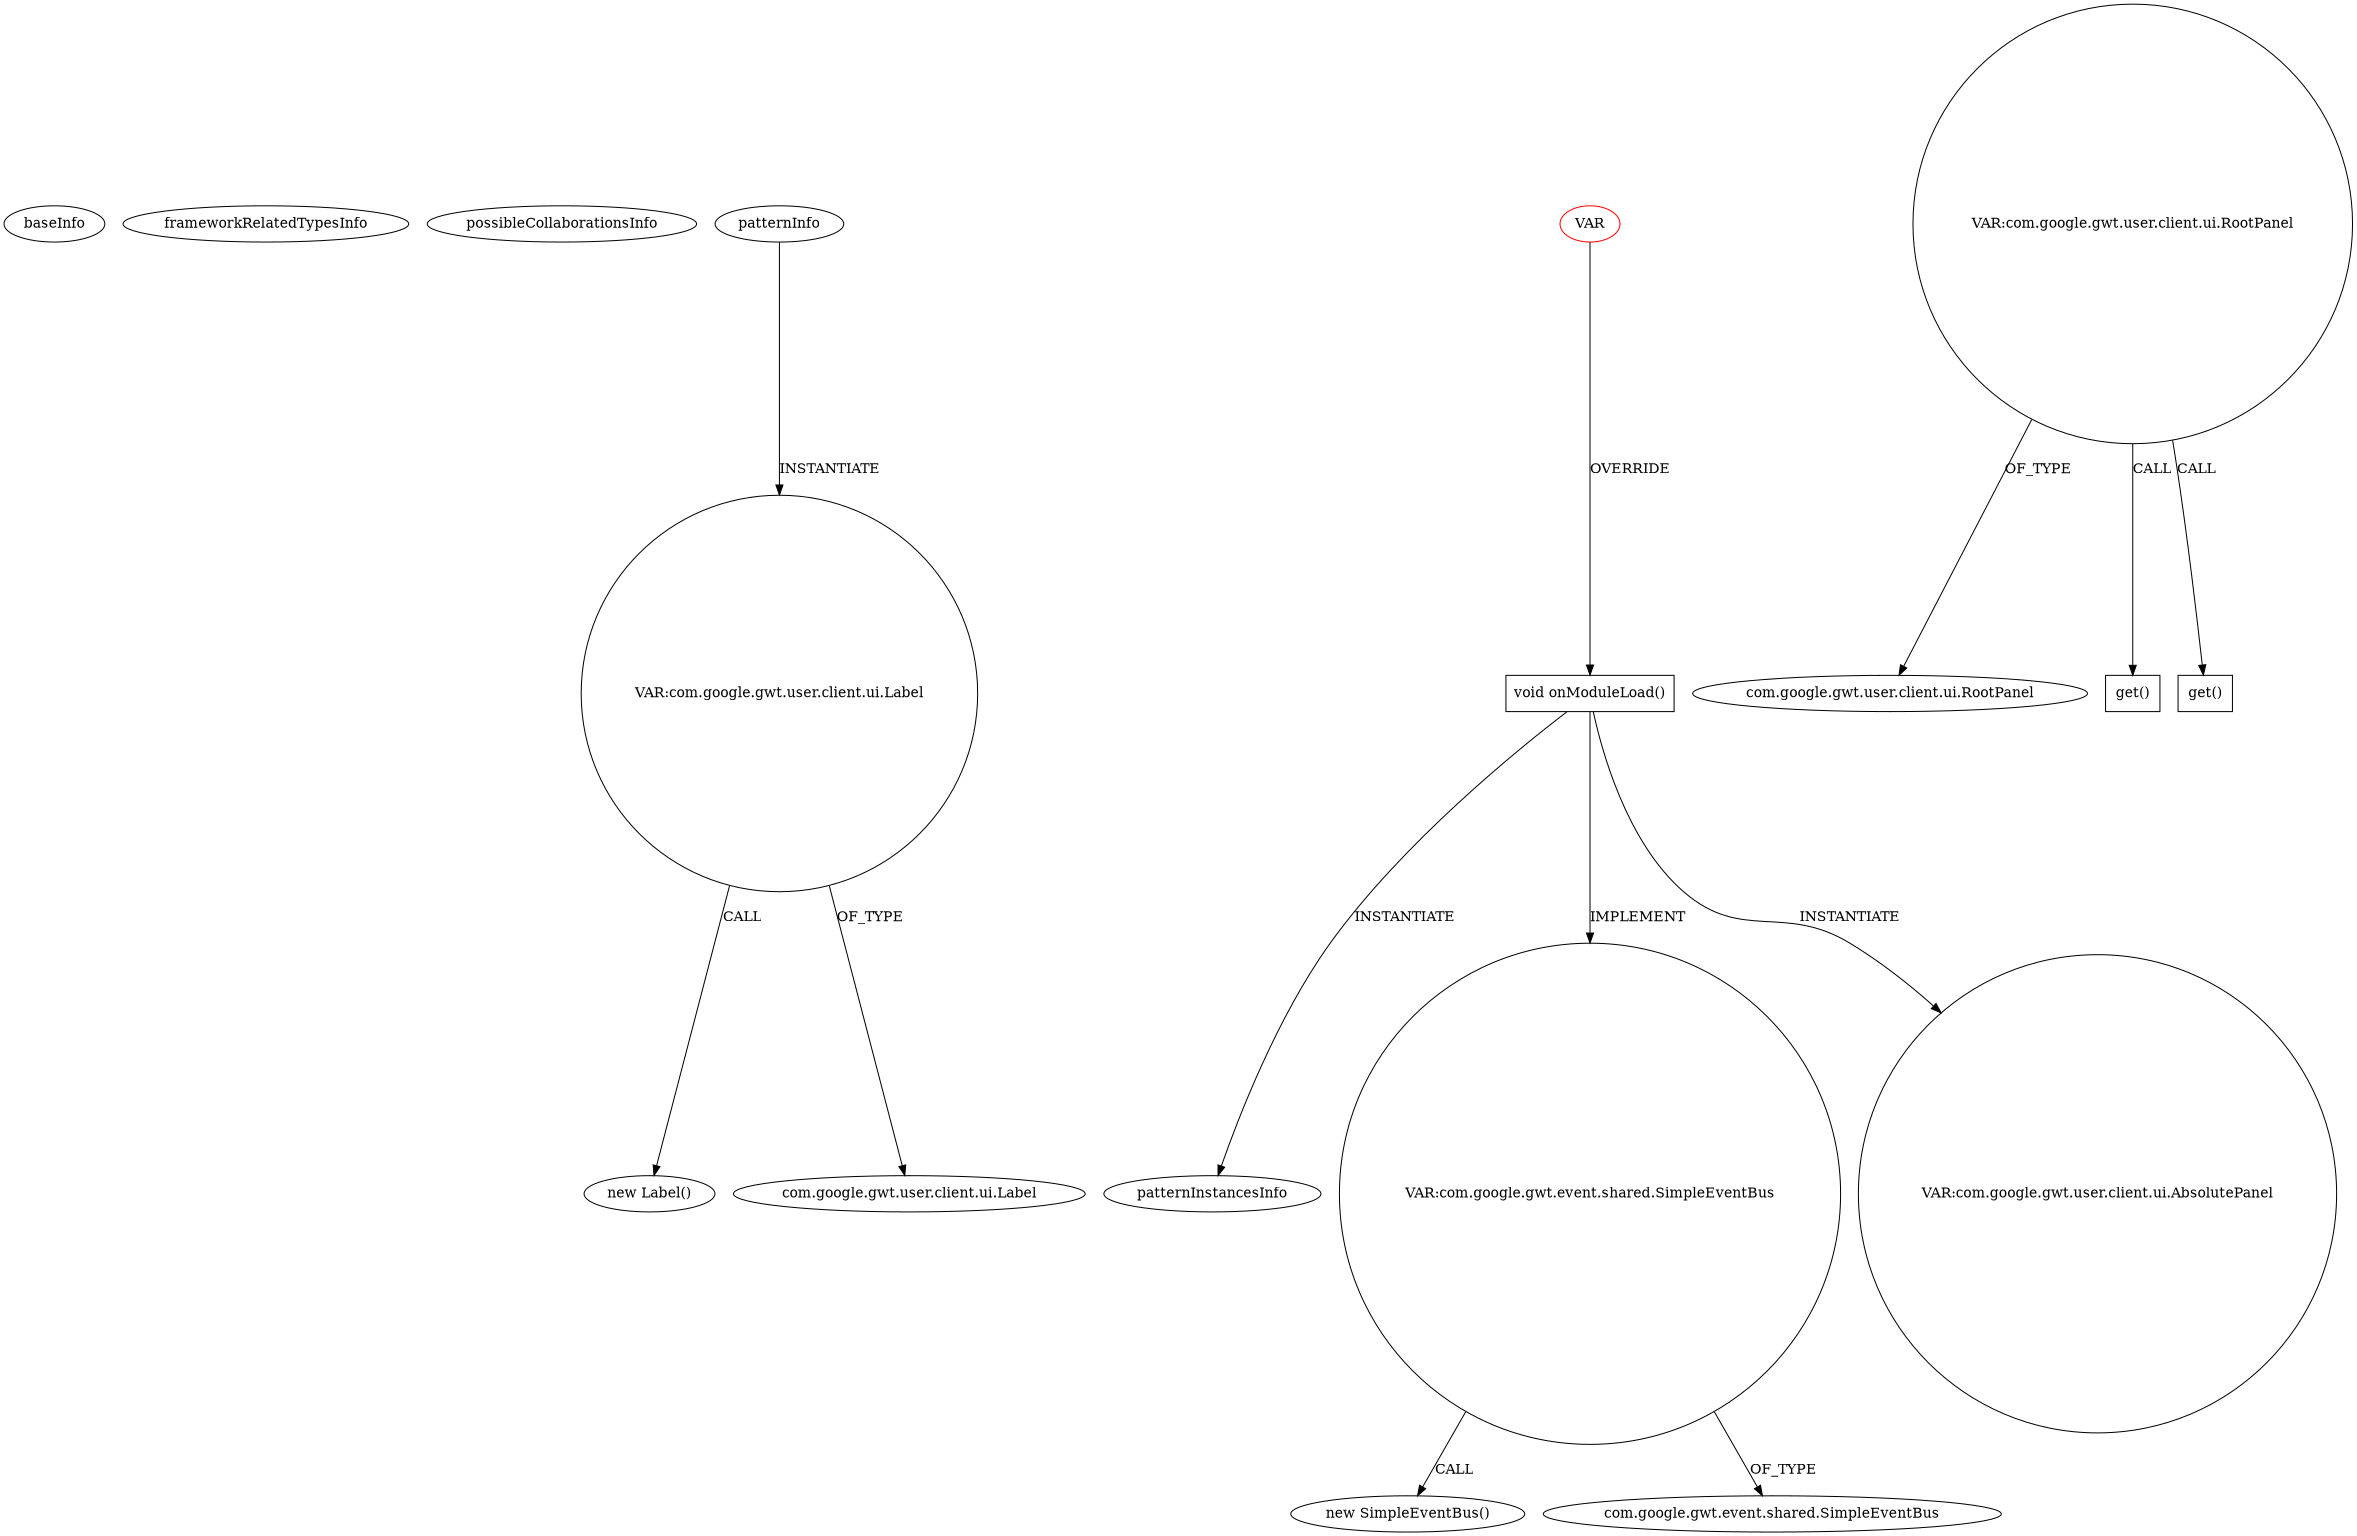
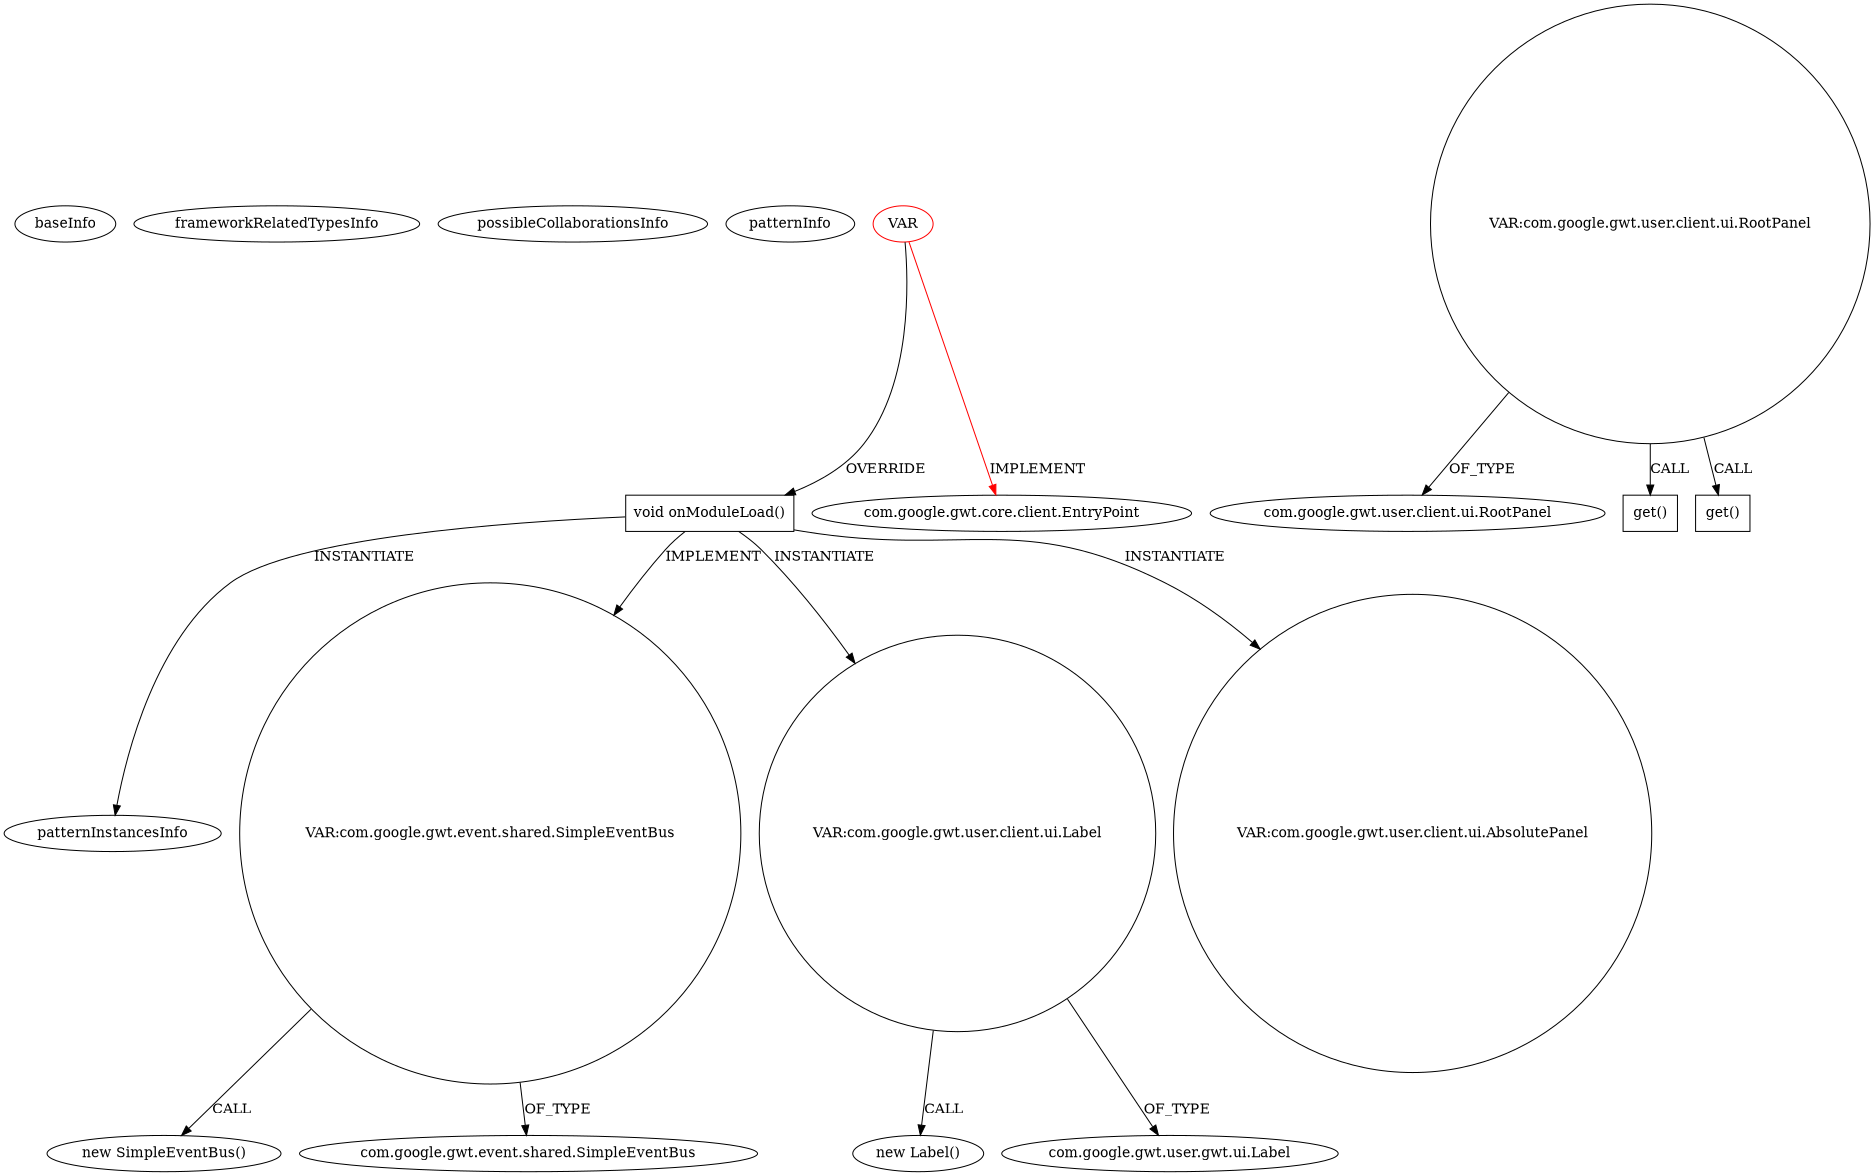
(779, 364) -> (798, 589)
none -> (1002, 513)
(909, 1194) -> (1170, 1154)
